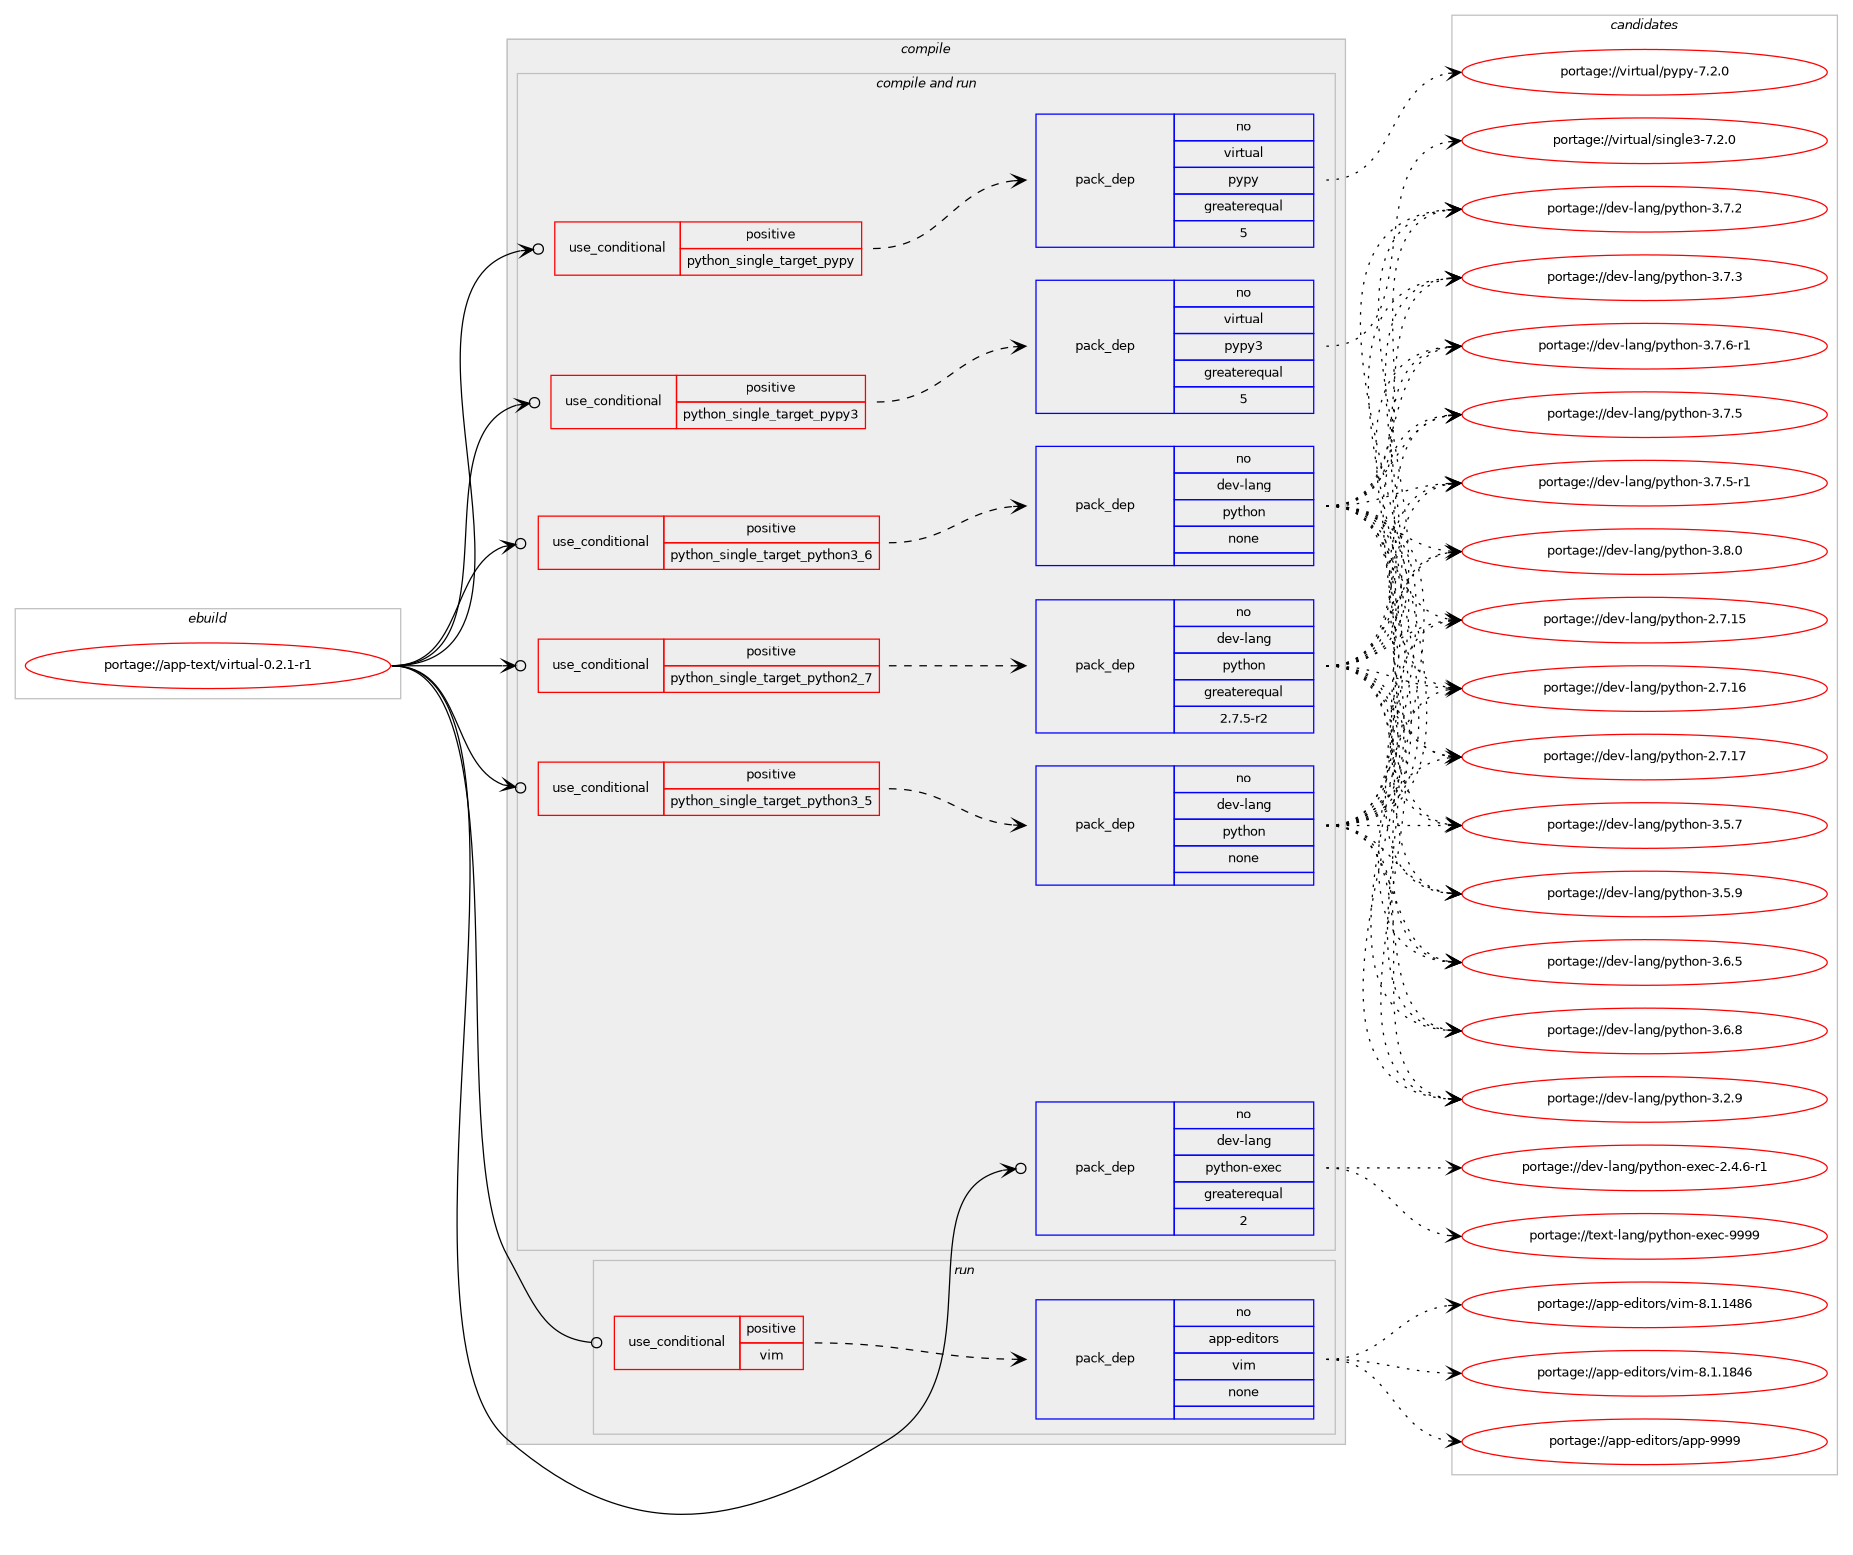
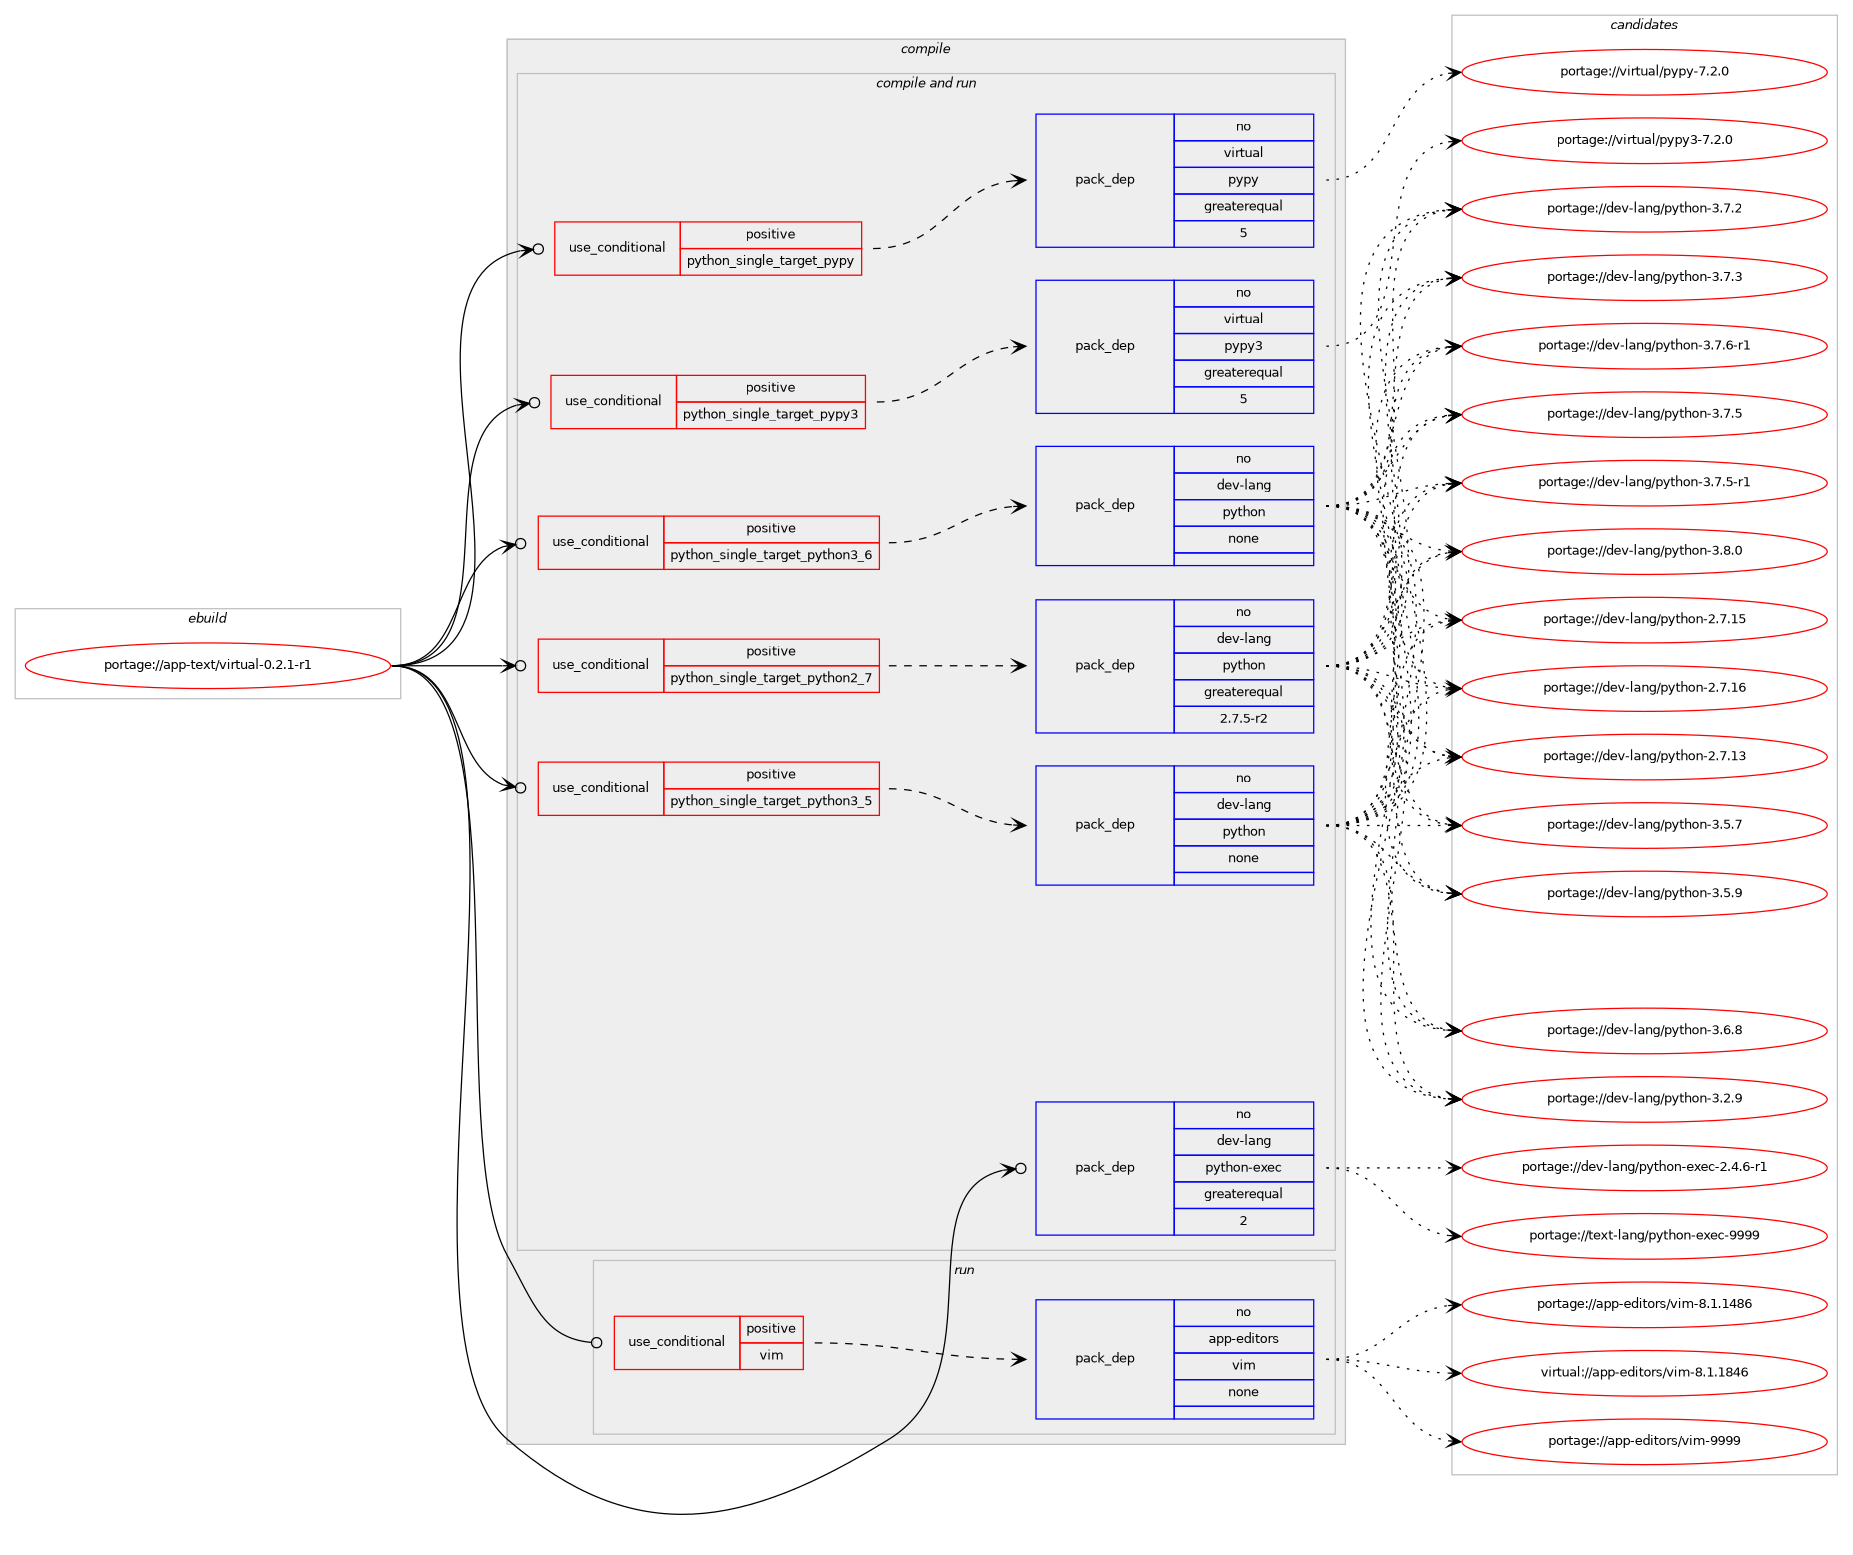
(1645, 141) -> (1645, 141)
(1645, 757) -> (1645, 757)
(1645, 963) -> none
(1645, 1373) -> (1645, 1373)
(1645, 1442) -> (1645, 1442)
